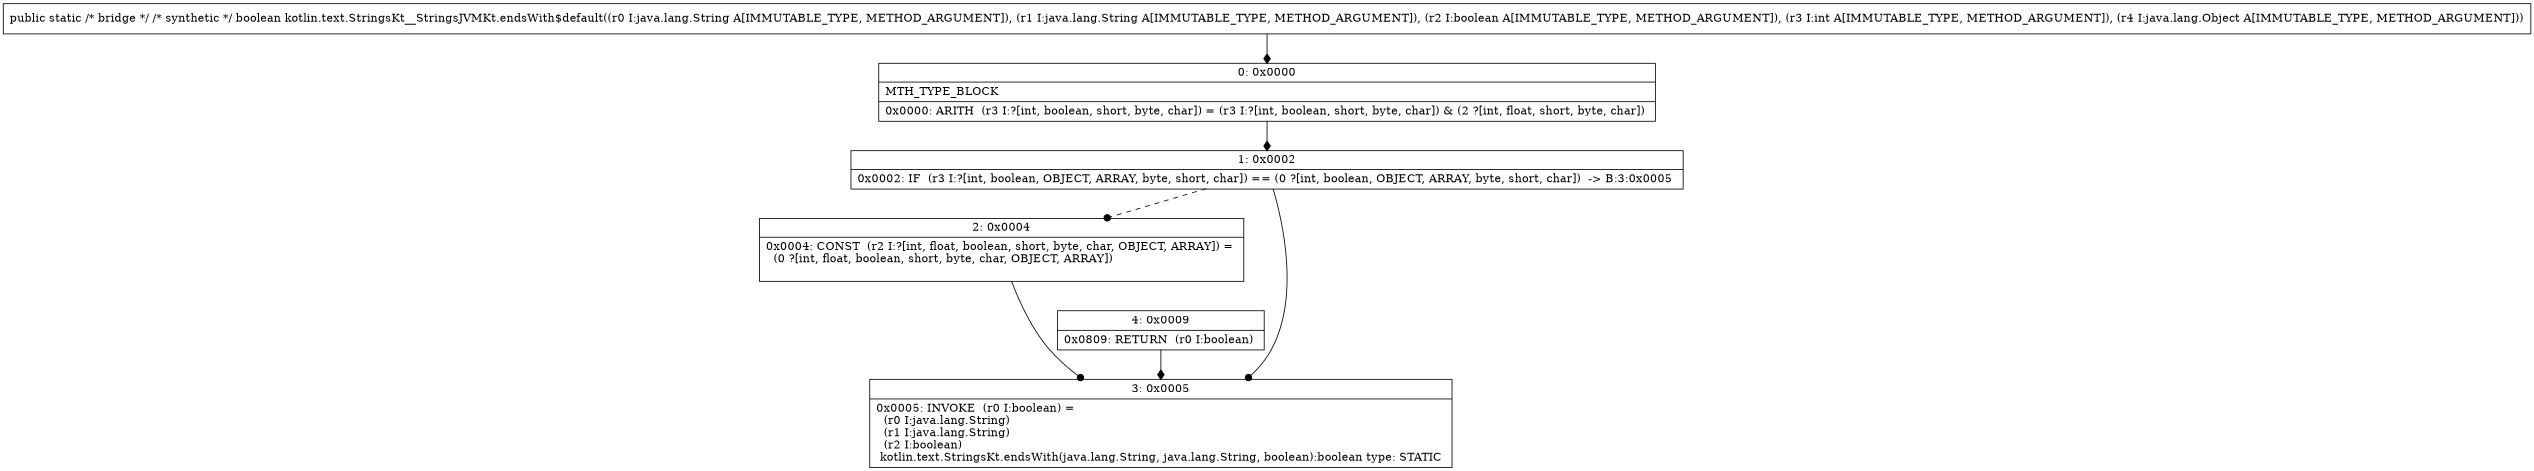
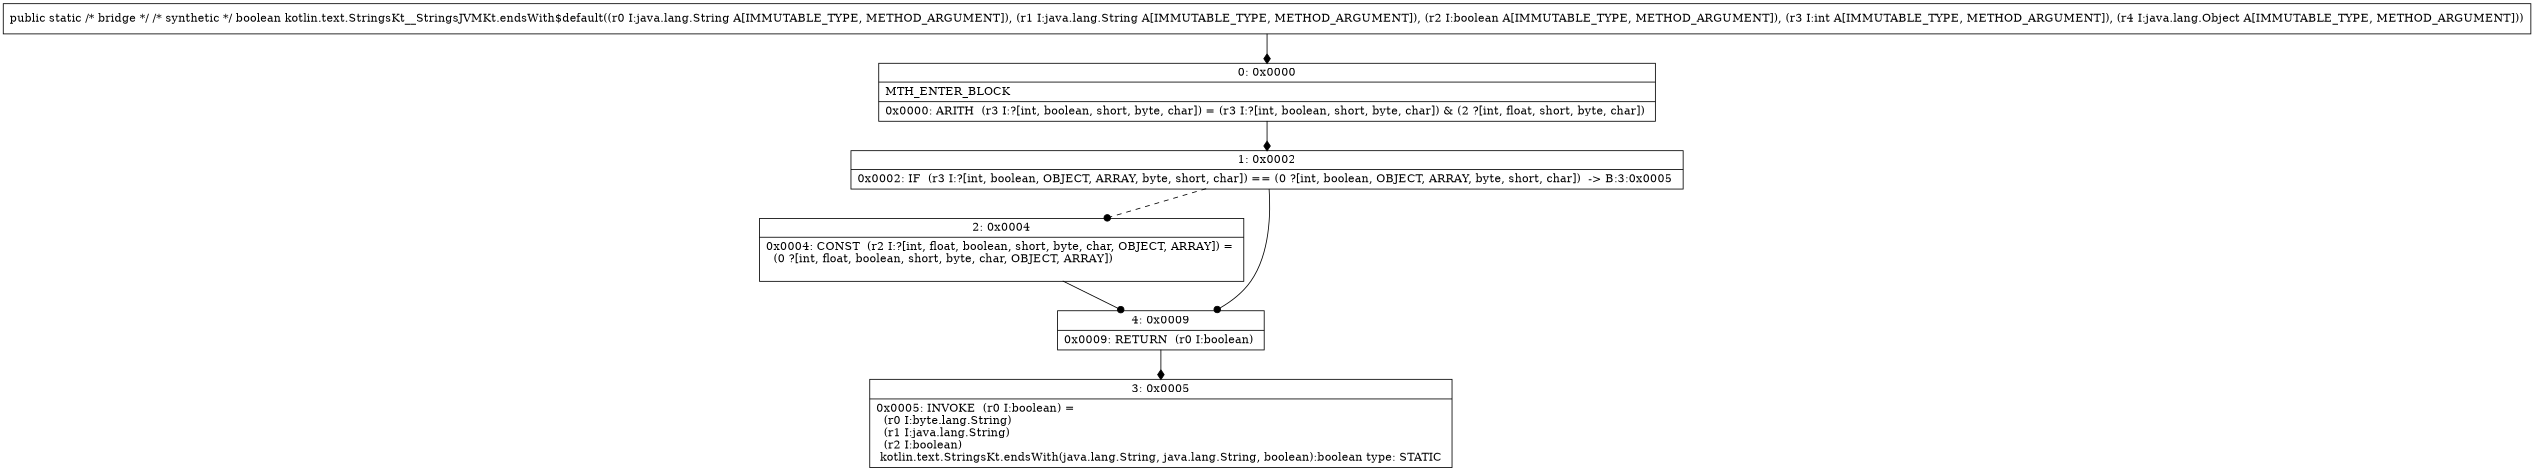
(942, 91) -> (948, 91)
(1287, 286) -> (1263, 257)
(1037, 333) -> (1090, 295)
(1161, 340) -> (1161, 340)
(943, 421) -> (944, 421)
